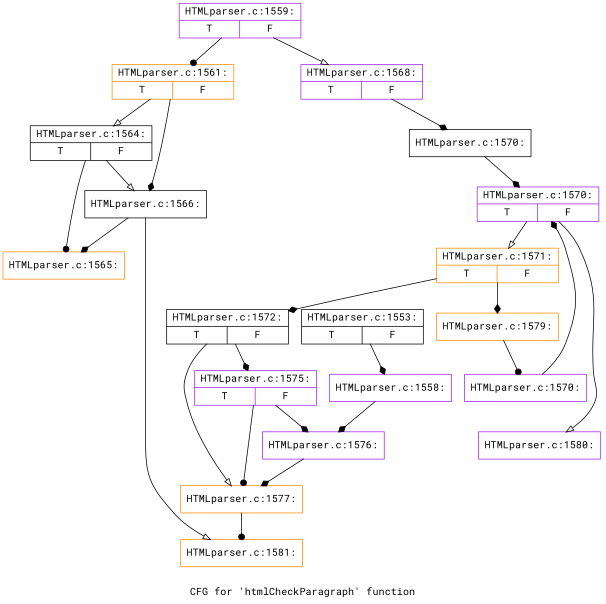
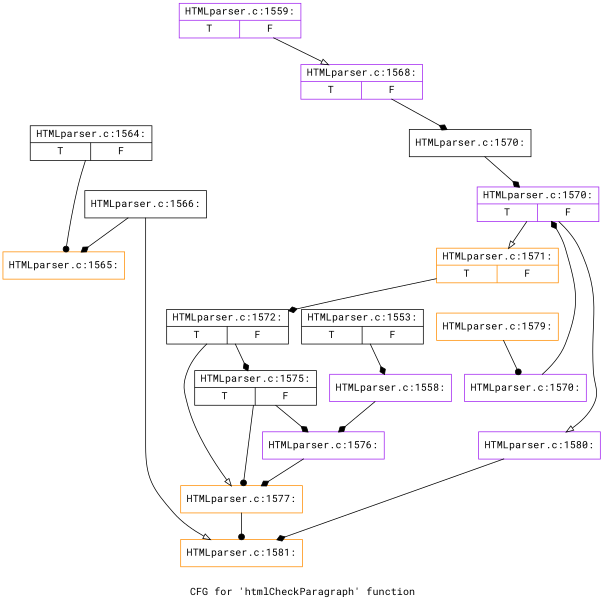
(173, 82) -> none
(117, 173) -> none
(497, 293) -> none
(256, 388) -> (256, 388)
none -> (395, 498)
